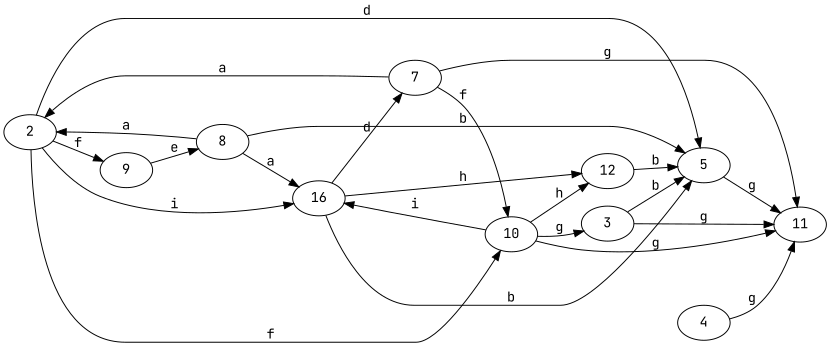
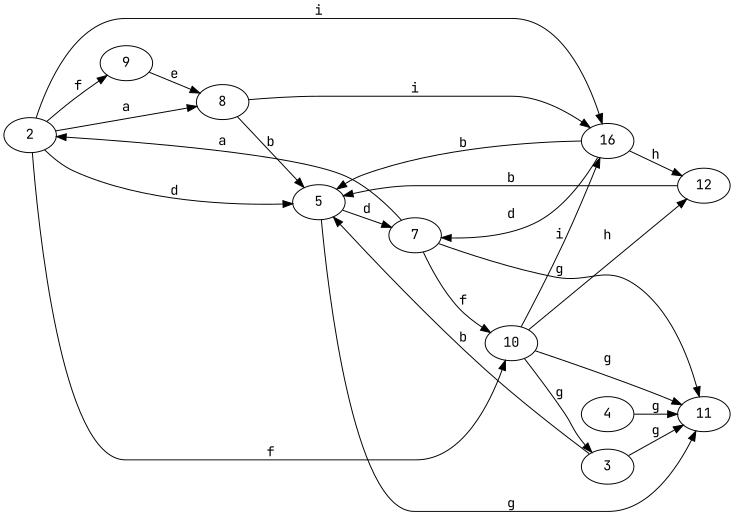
(132, 134) -> (121, 119)
(271, 162) -> (415, 89)
none -> (362, 217)
